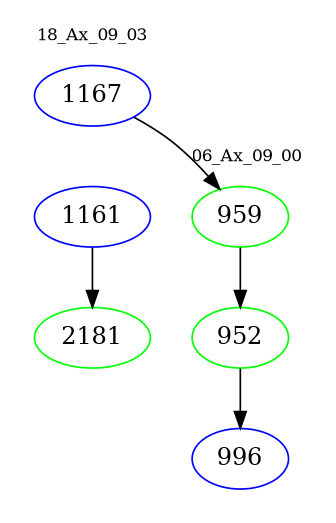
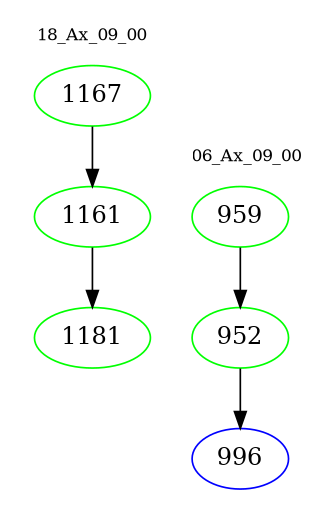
(92, 36) -> (92, 36)
(92, 96) -> (92, 96)
(189, 156) -> (92, 148)
(92, 217) -> (92, 217)
(92, 338) -> (92, 338)
